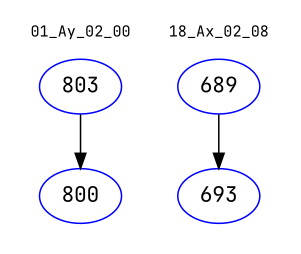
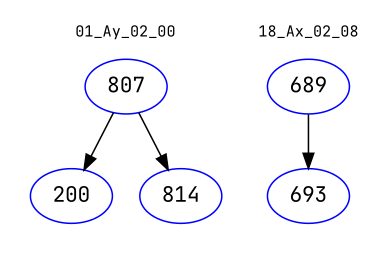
(81, 87) -> (126, 87)
(81, 196) -> (71, 196)
none -> (181, 196)
